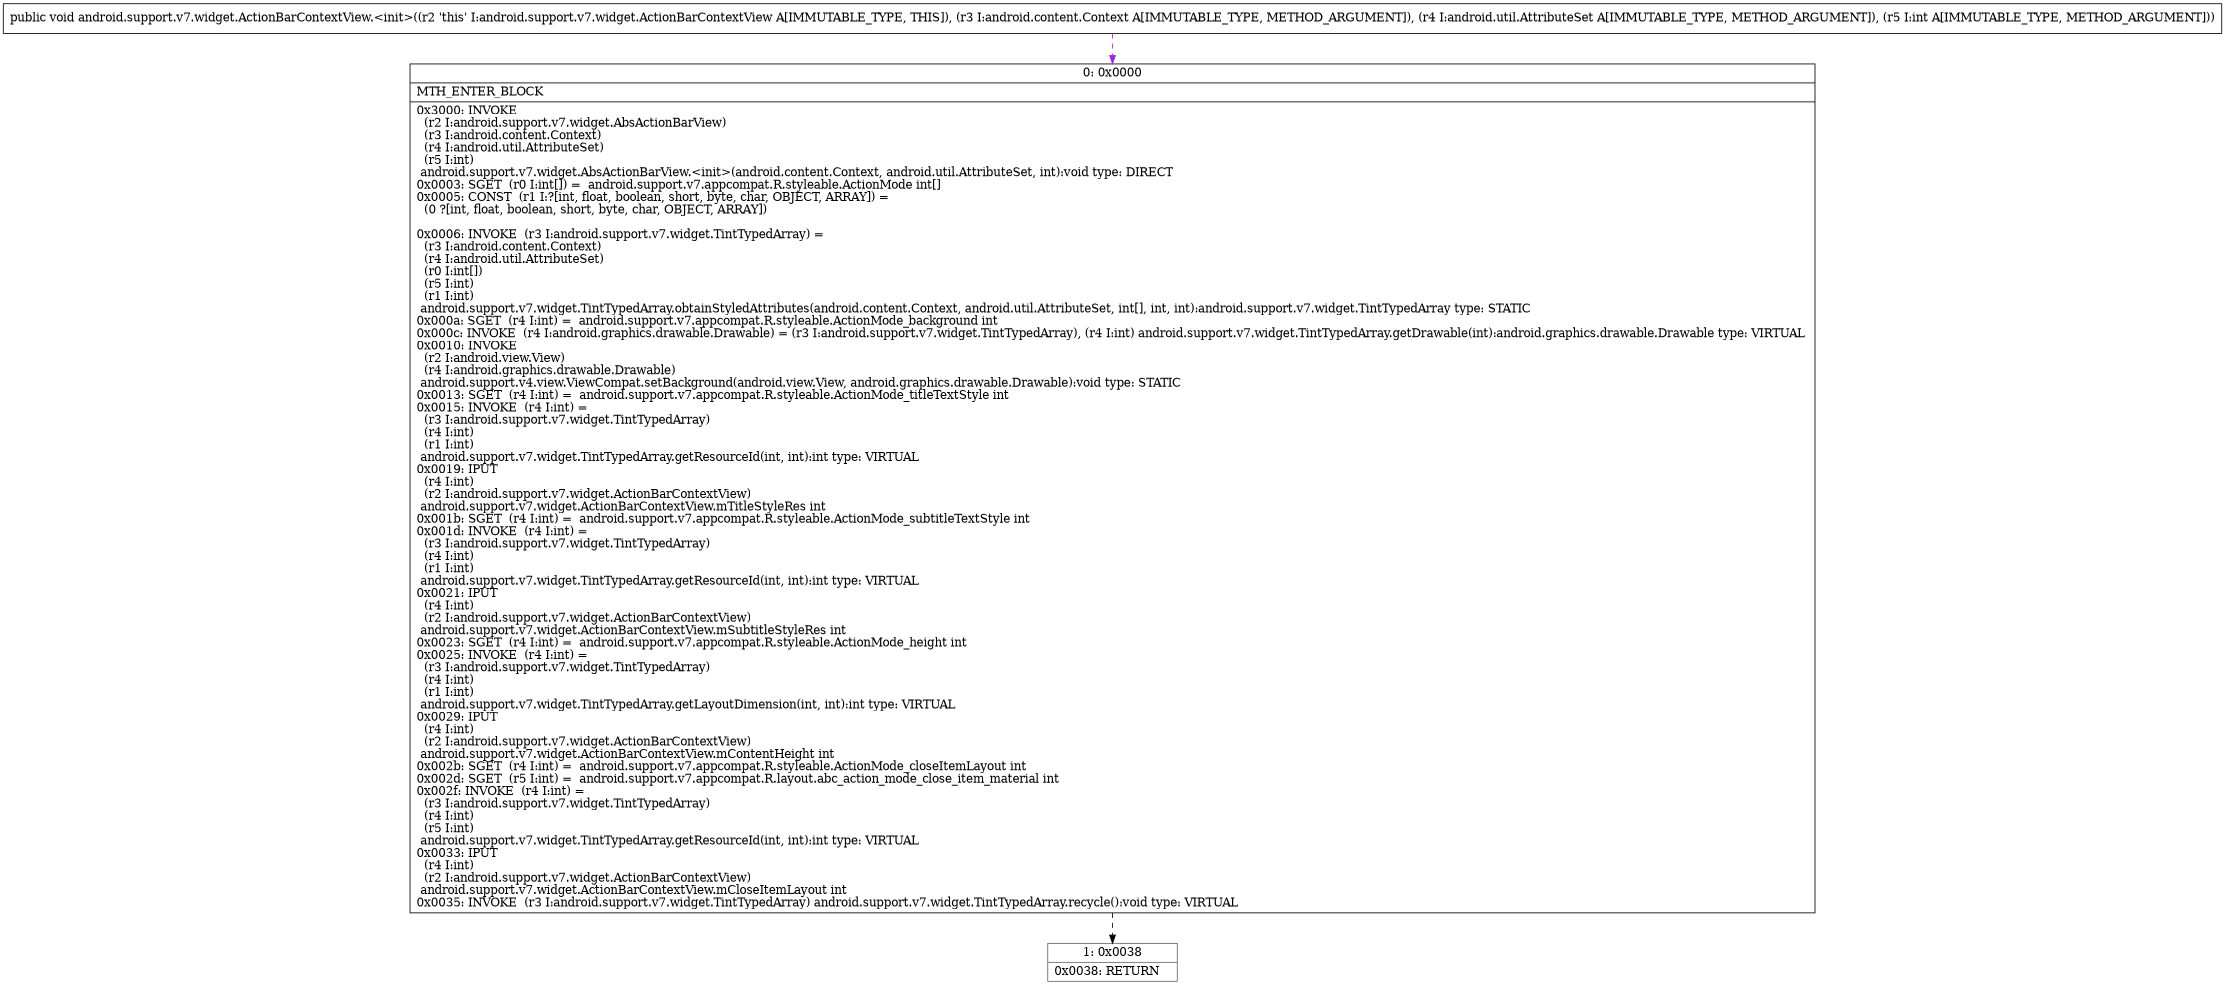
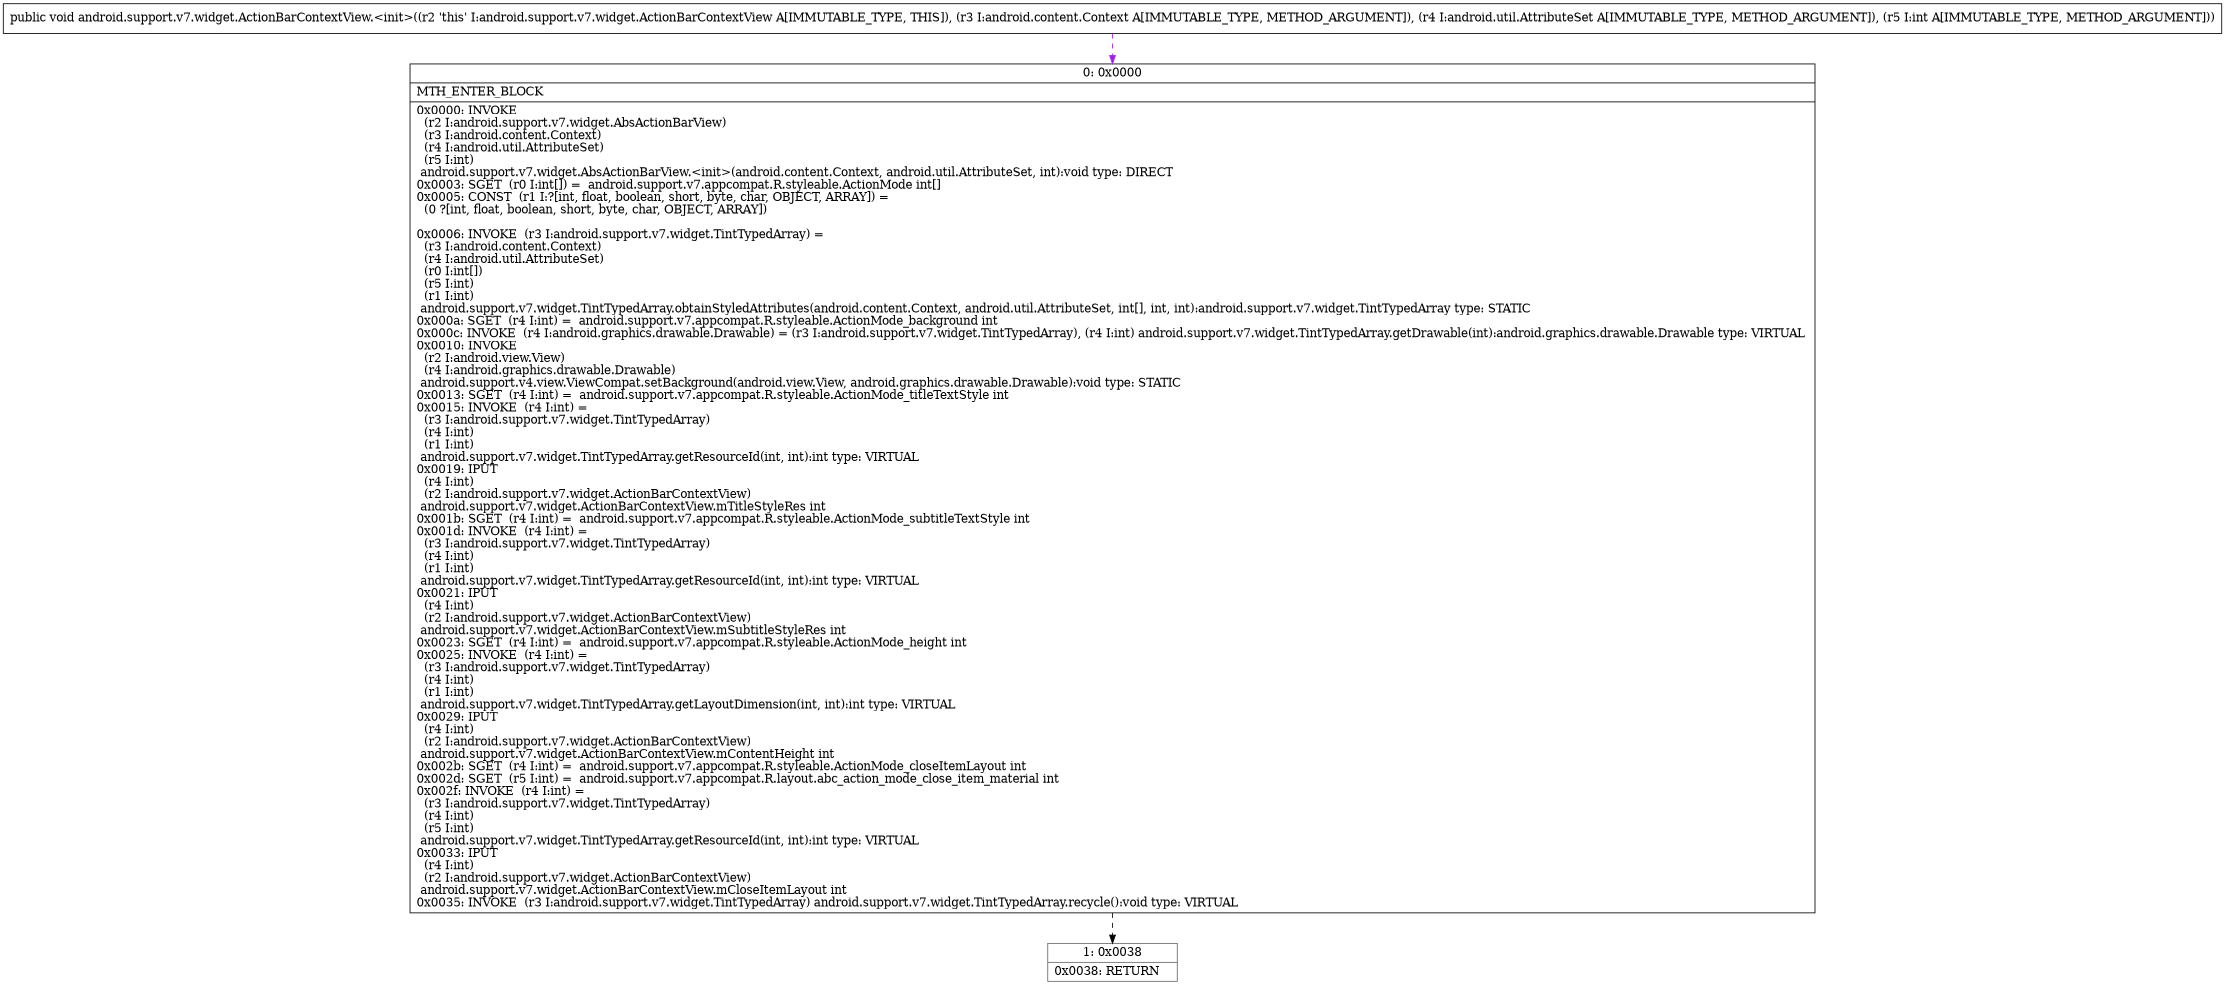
(471, 111) -> (471, 111)
